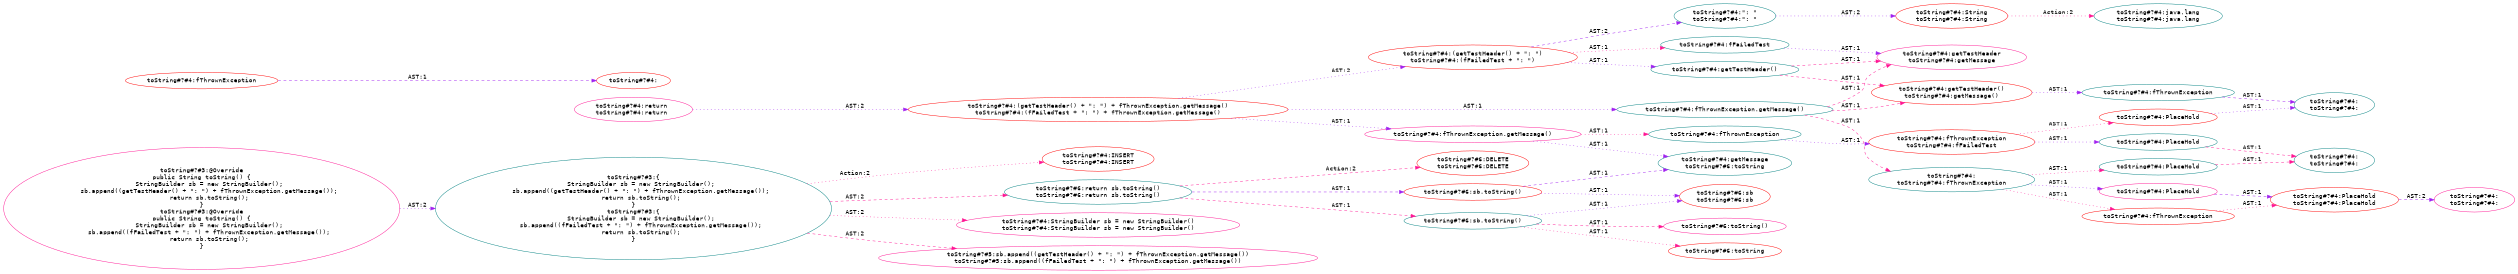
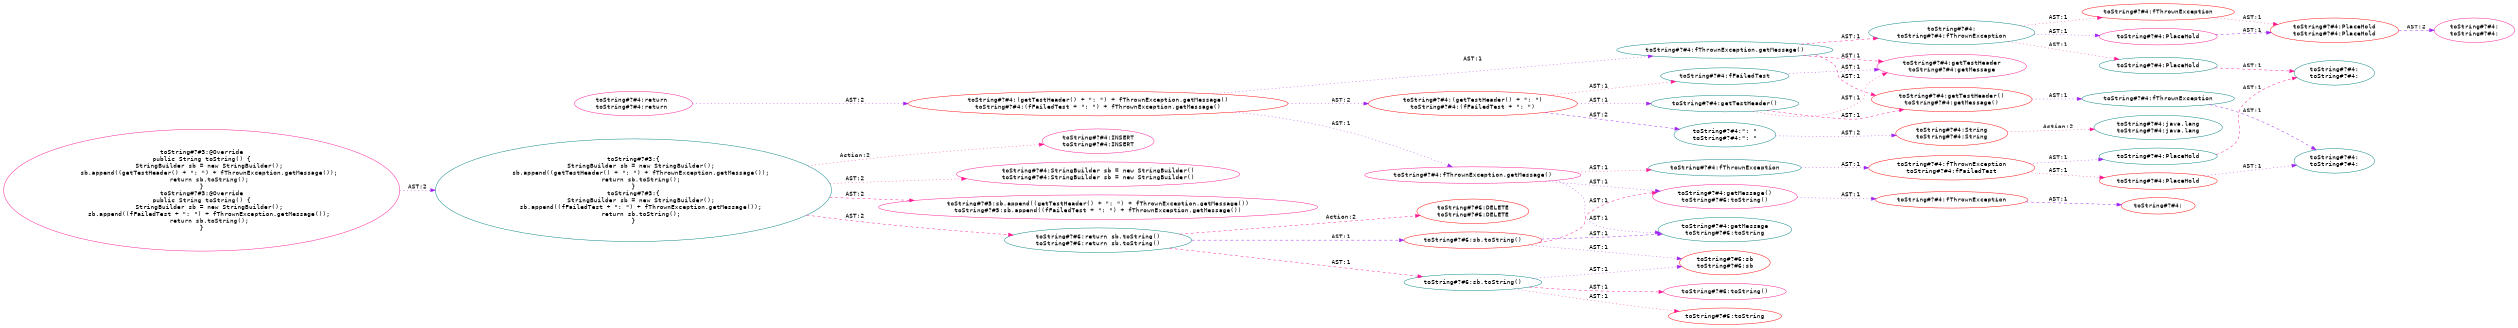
(1834, 64) -> (1827, 114)
(1098, 159) -> (1098, 141)
none -> (1725, 197)
